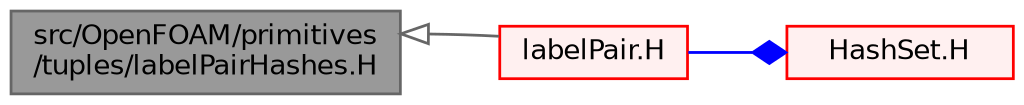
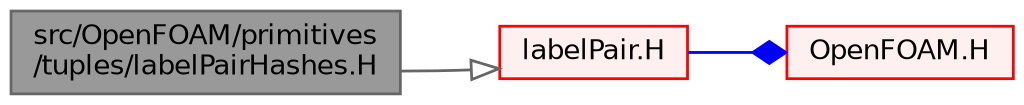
(464, 35) -> (436, 71)
(900, 52) -> (900, 52)
